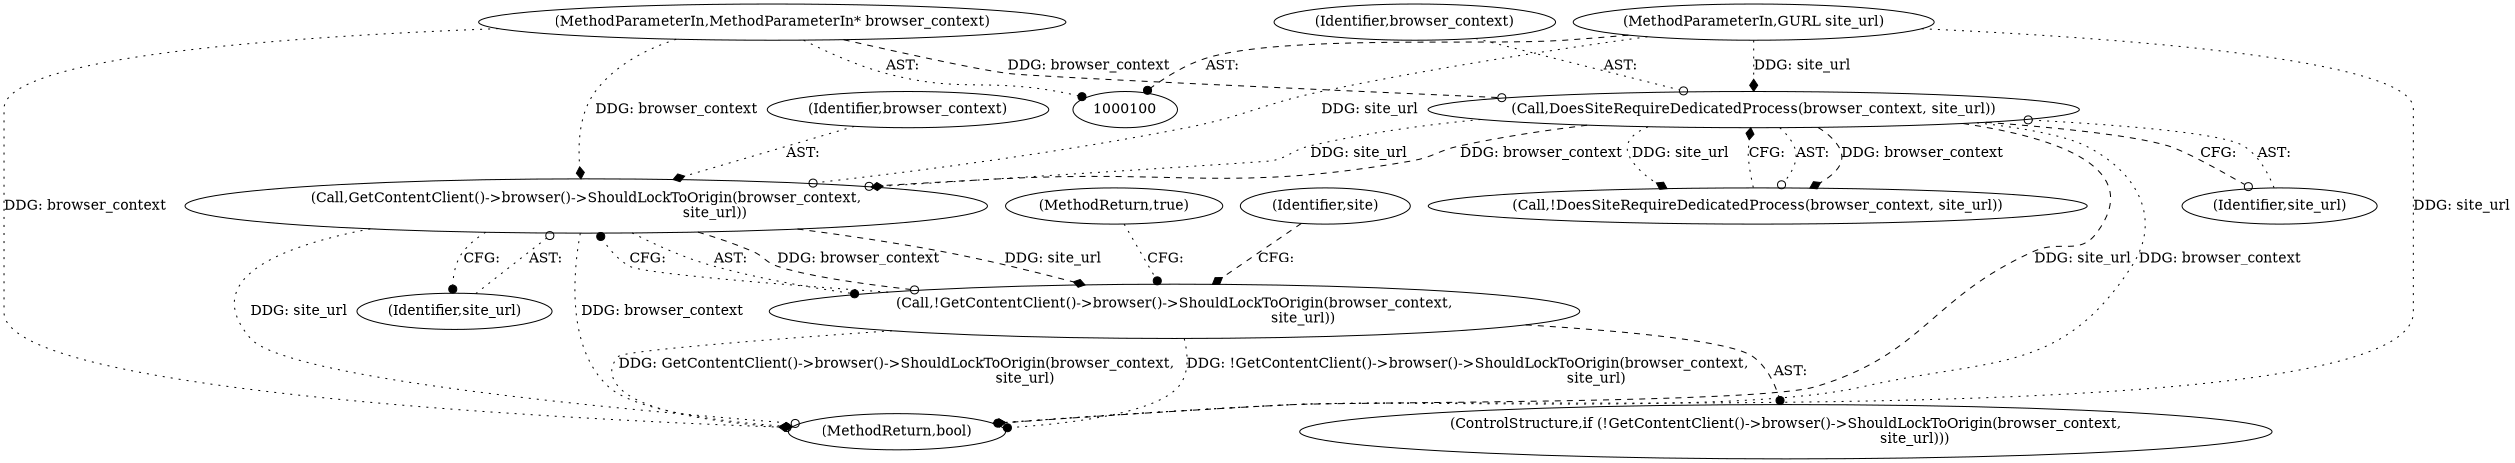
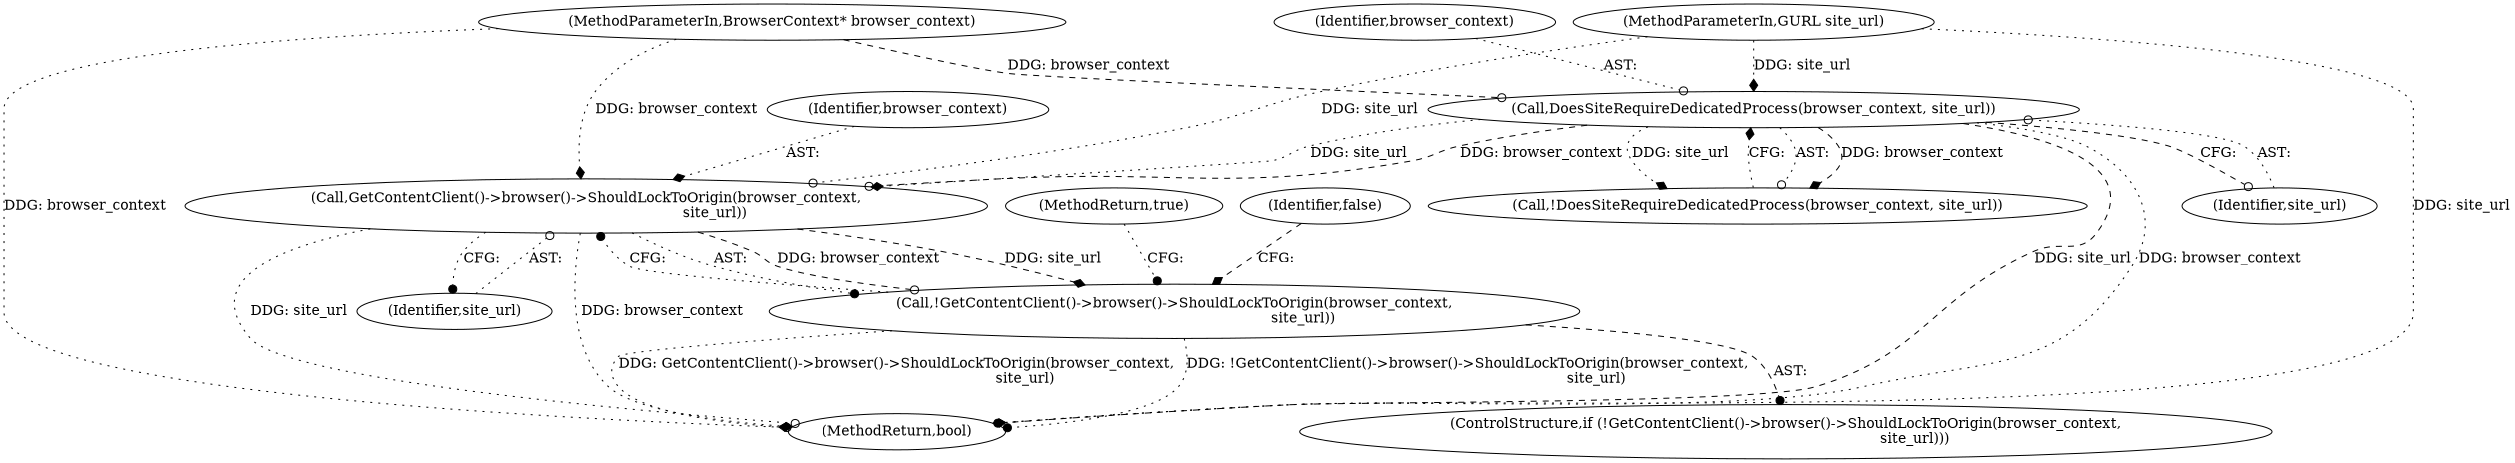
(772, 22) -> (772, 22)
(1125, 110) -> none
(1325, 206) -> (1325, 206)
